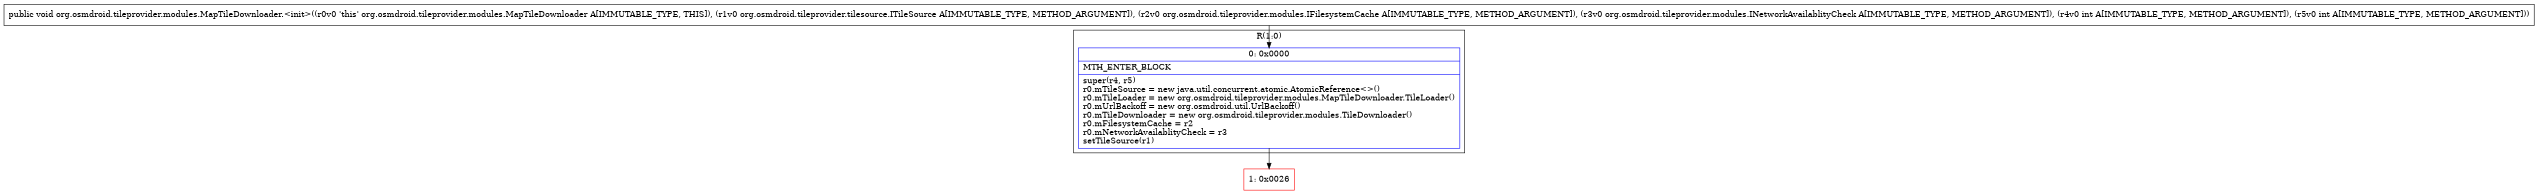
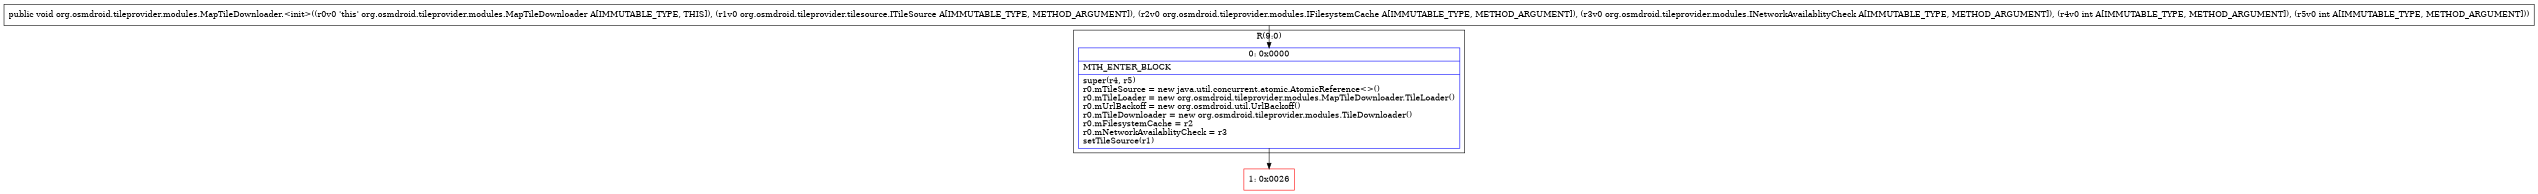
(1269, 37) -> (1269, 37)
